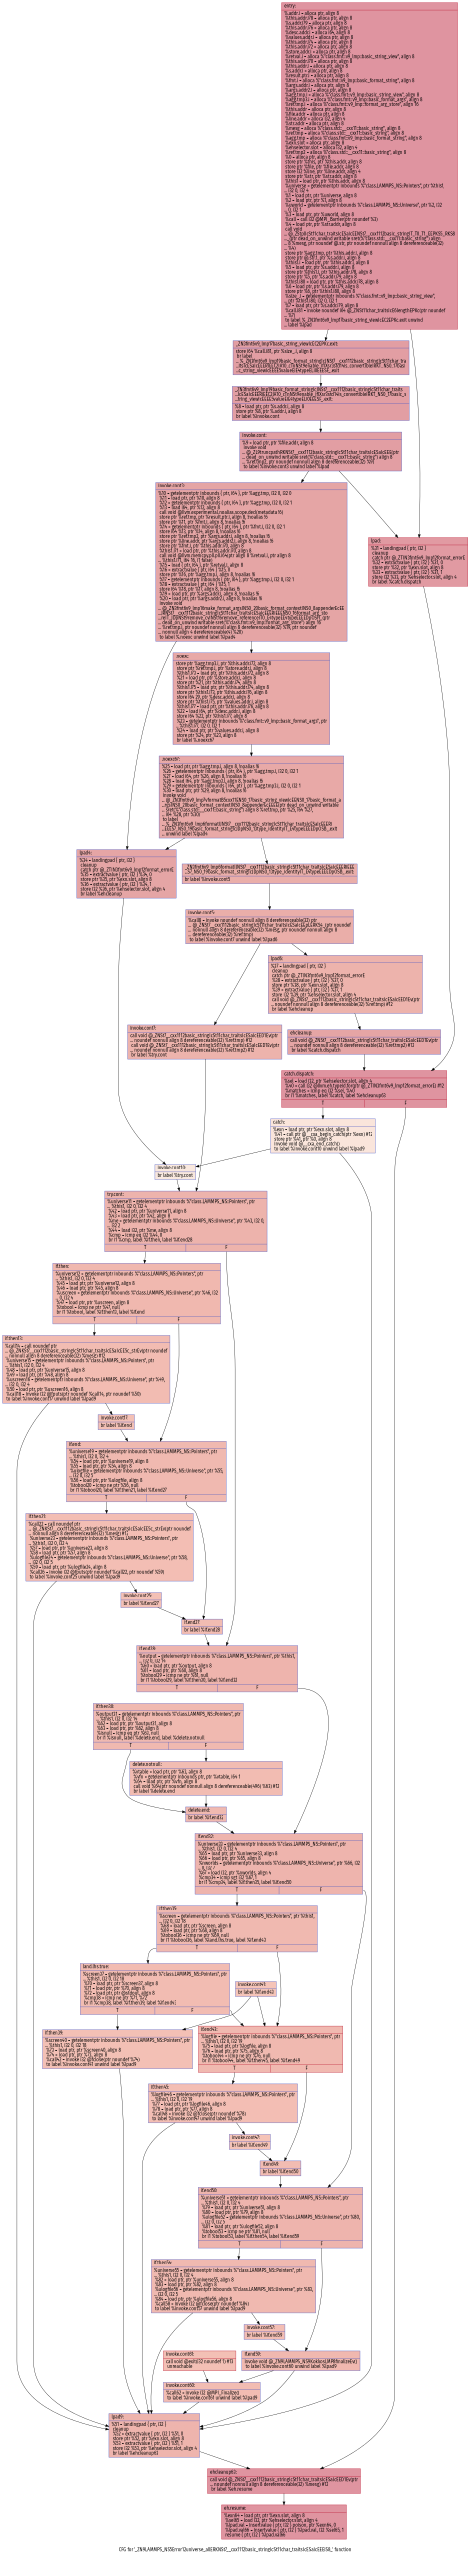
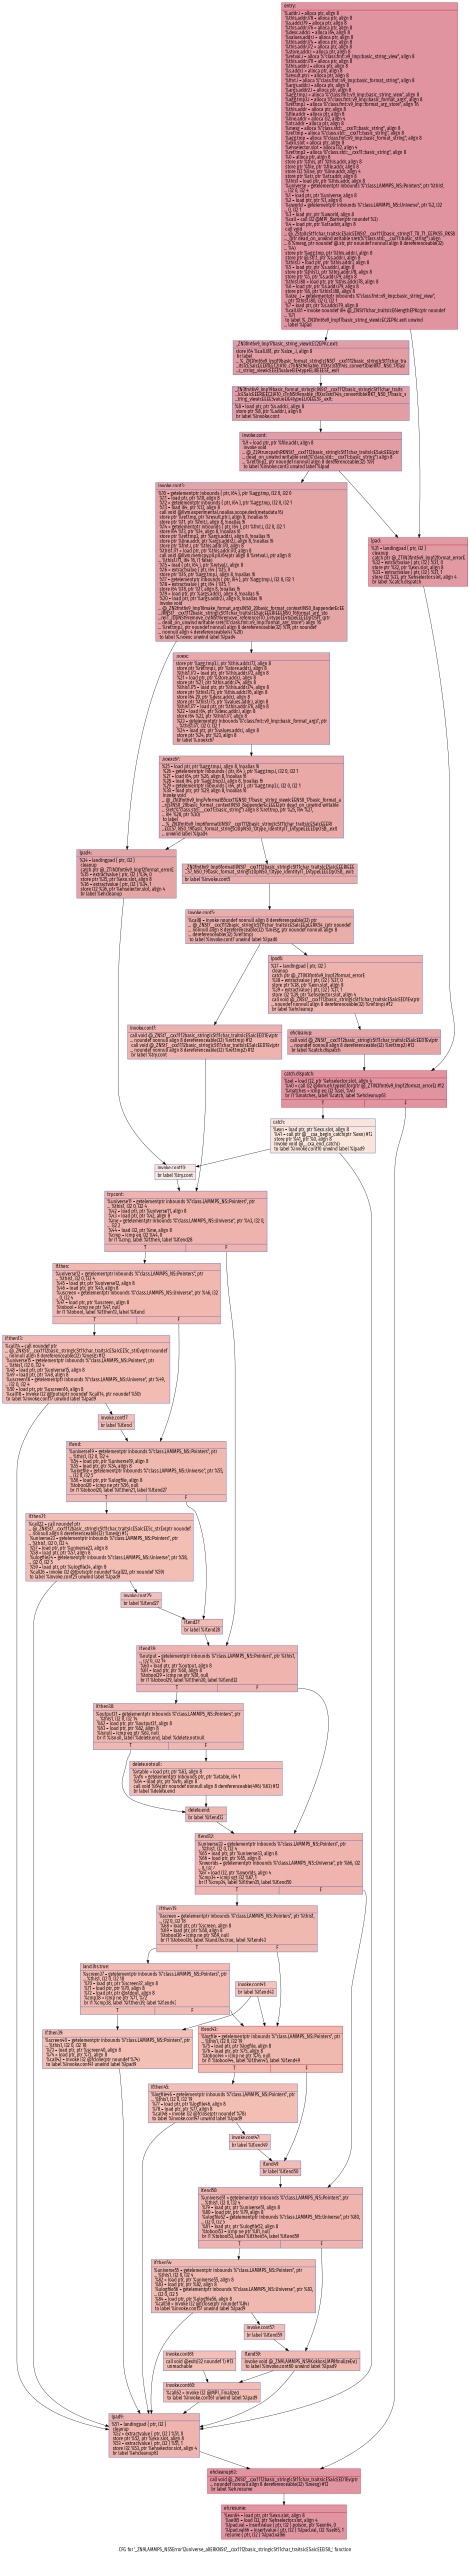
none -> (177, 1696)
(200, 2361) -> (200, 2361)
